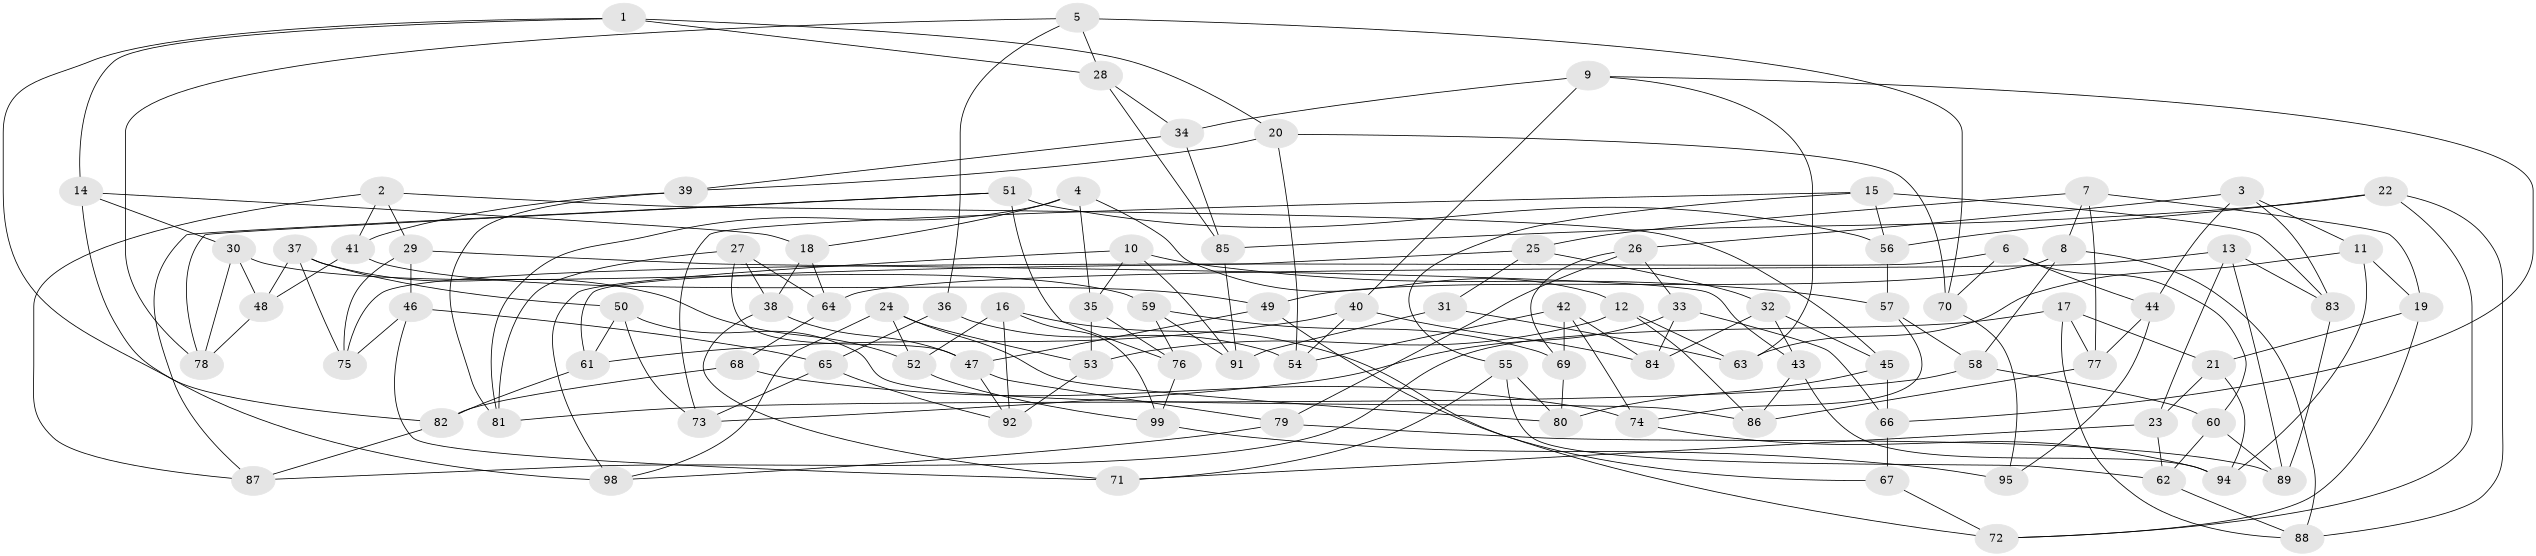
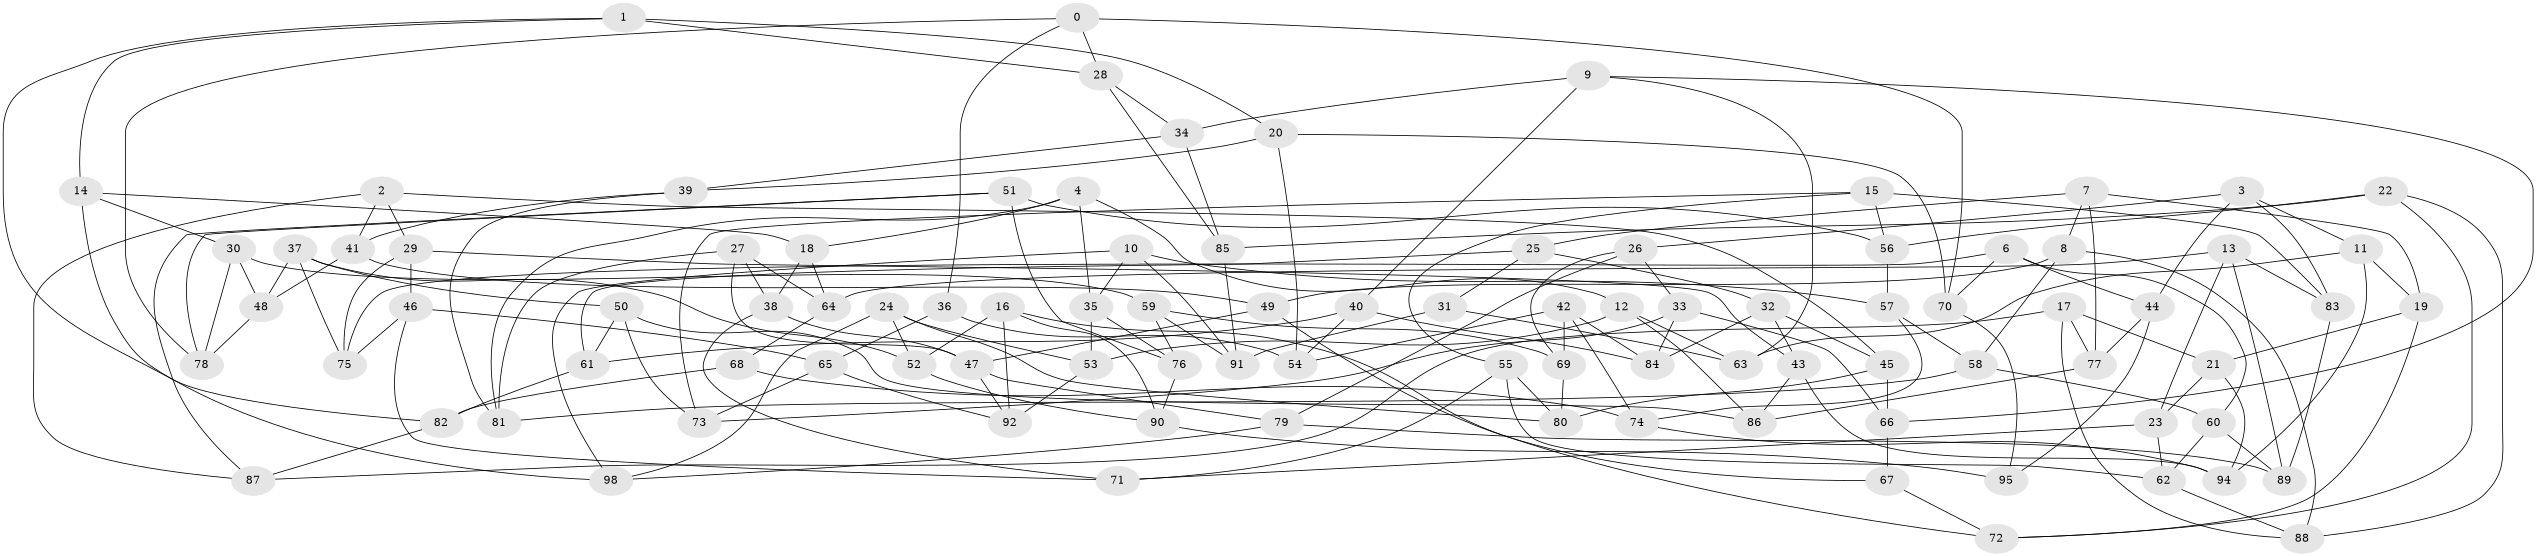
(1078, 18) -> (1078, 18)
(1158, 423) -> (1158, 423)
